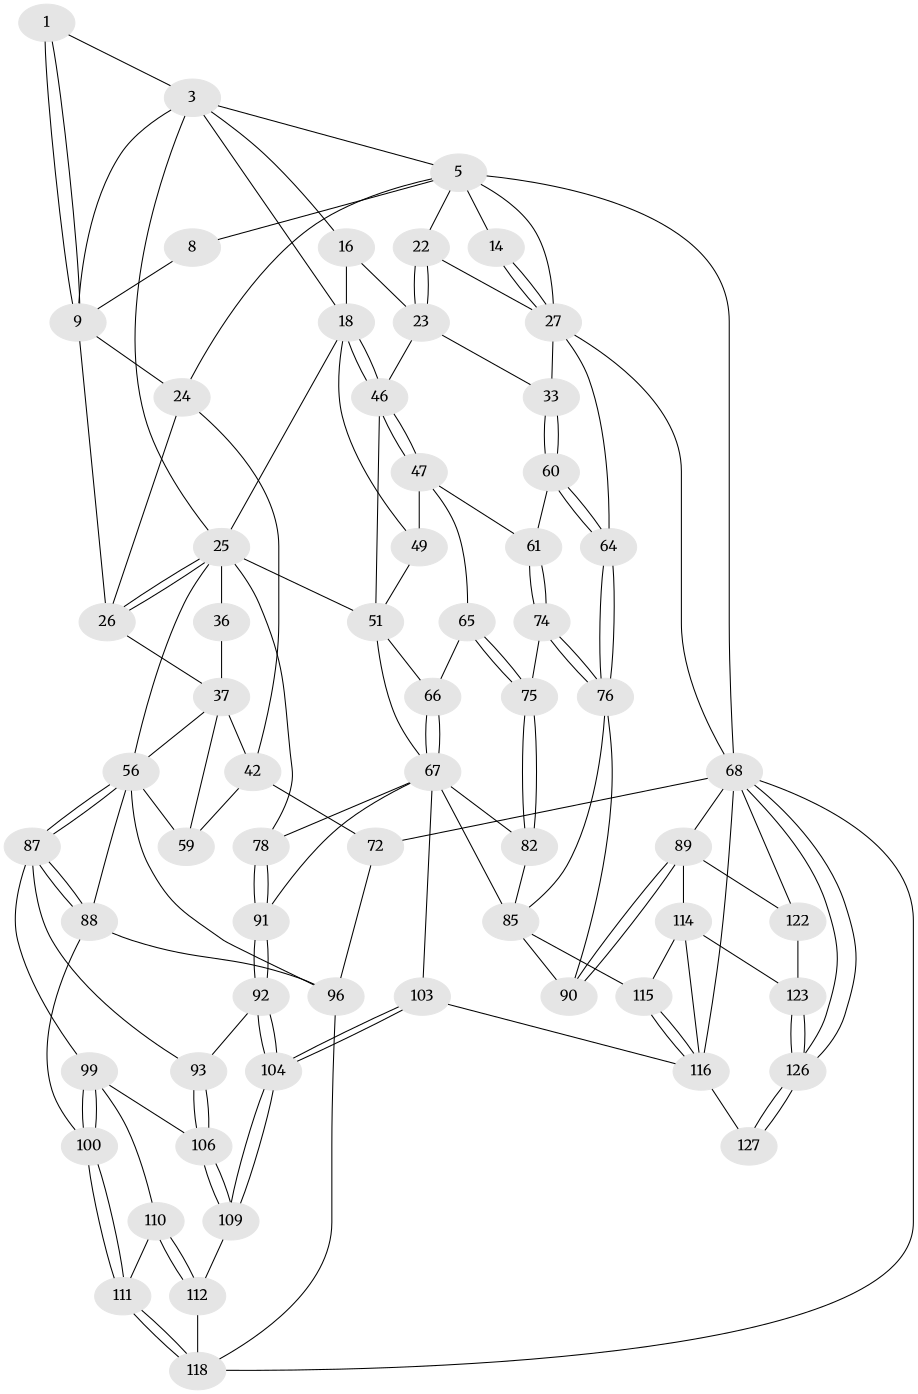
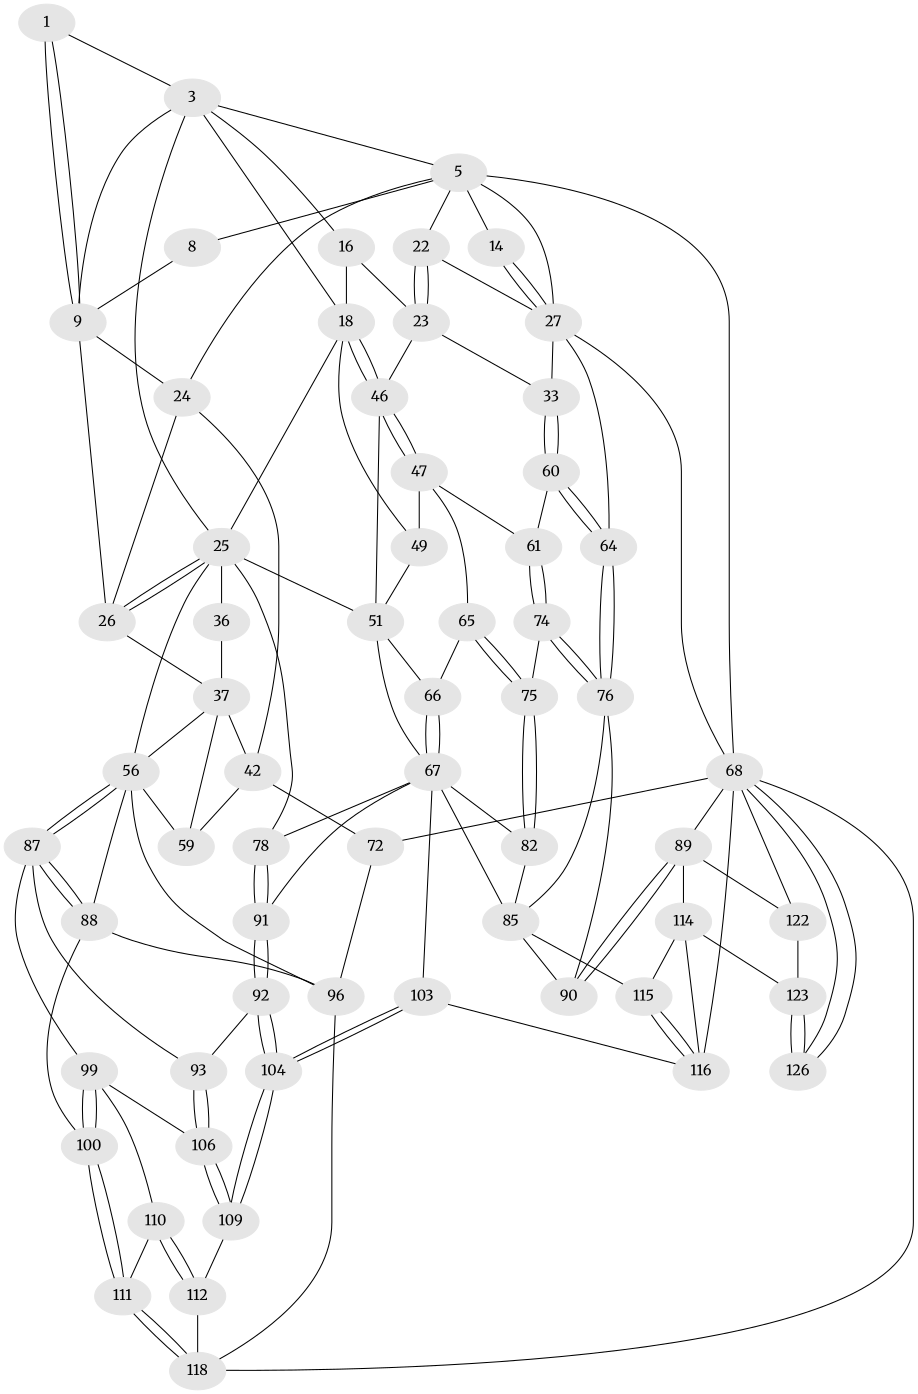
(749, 1146) -> none
